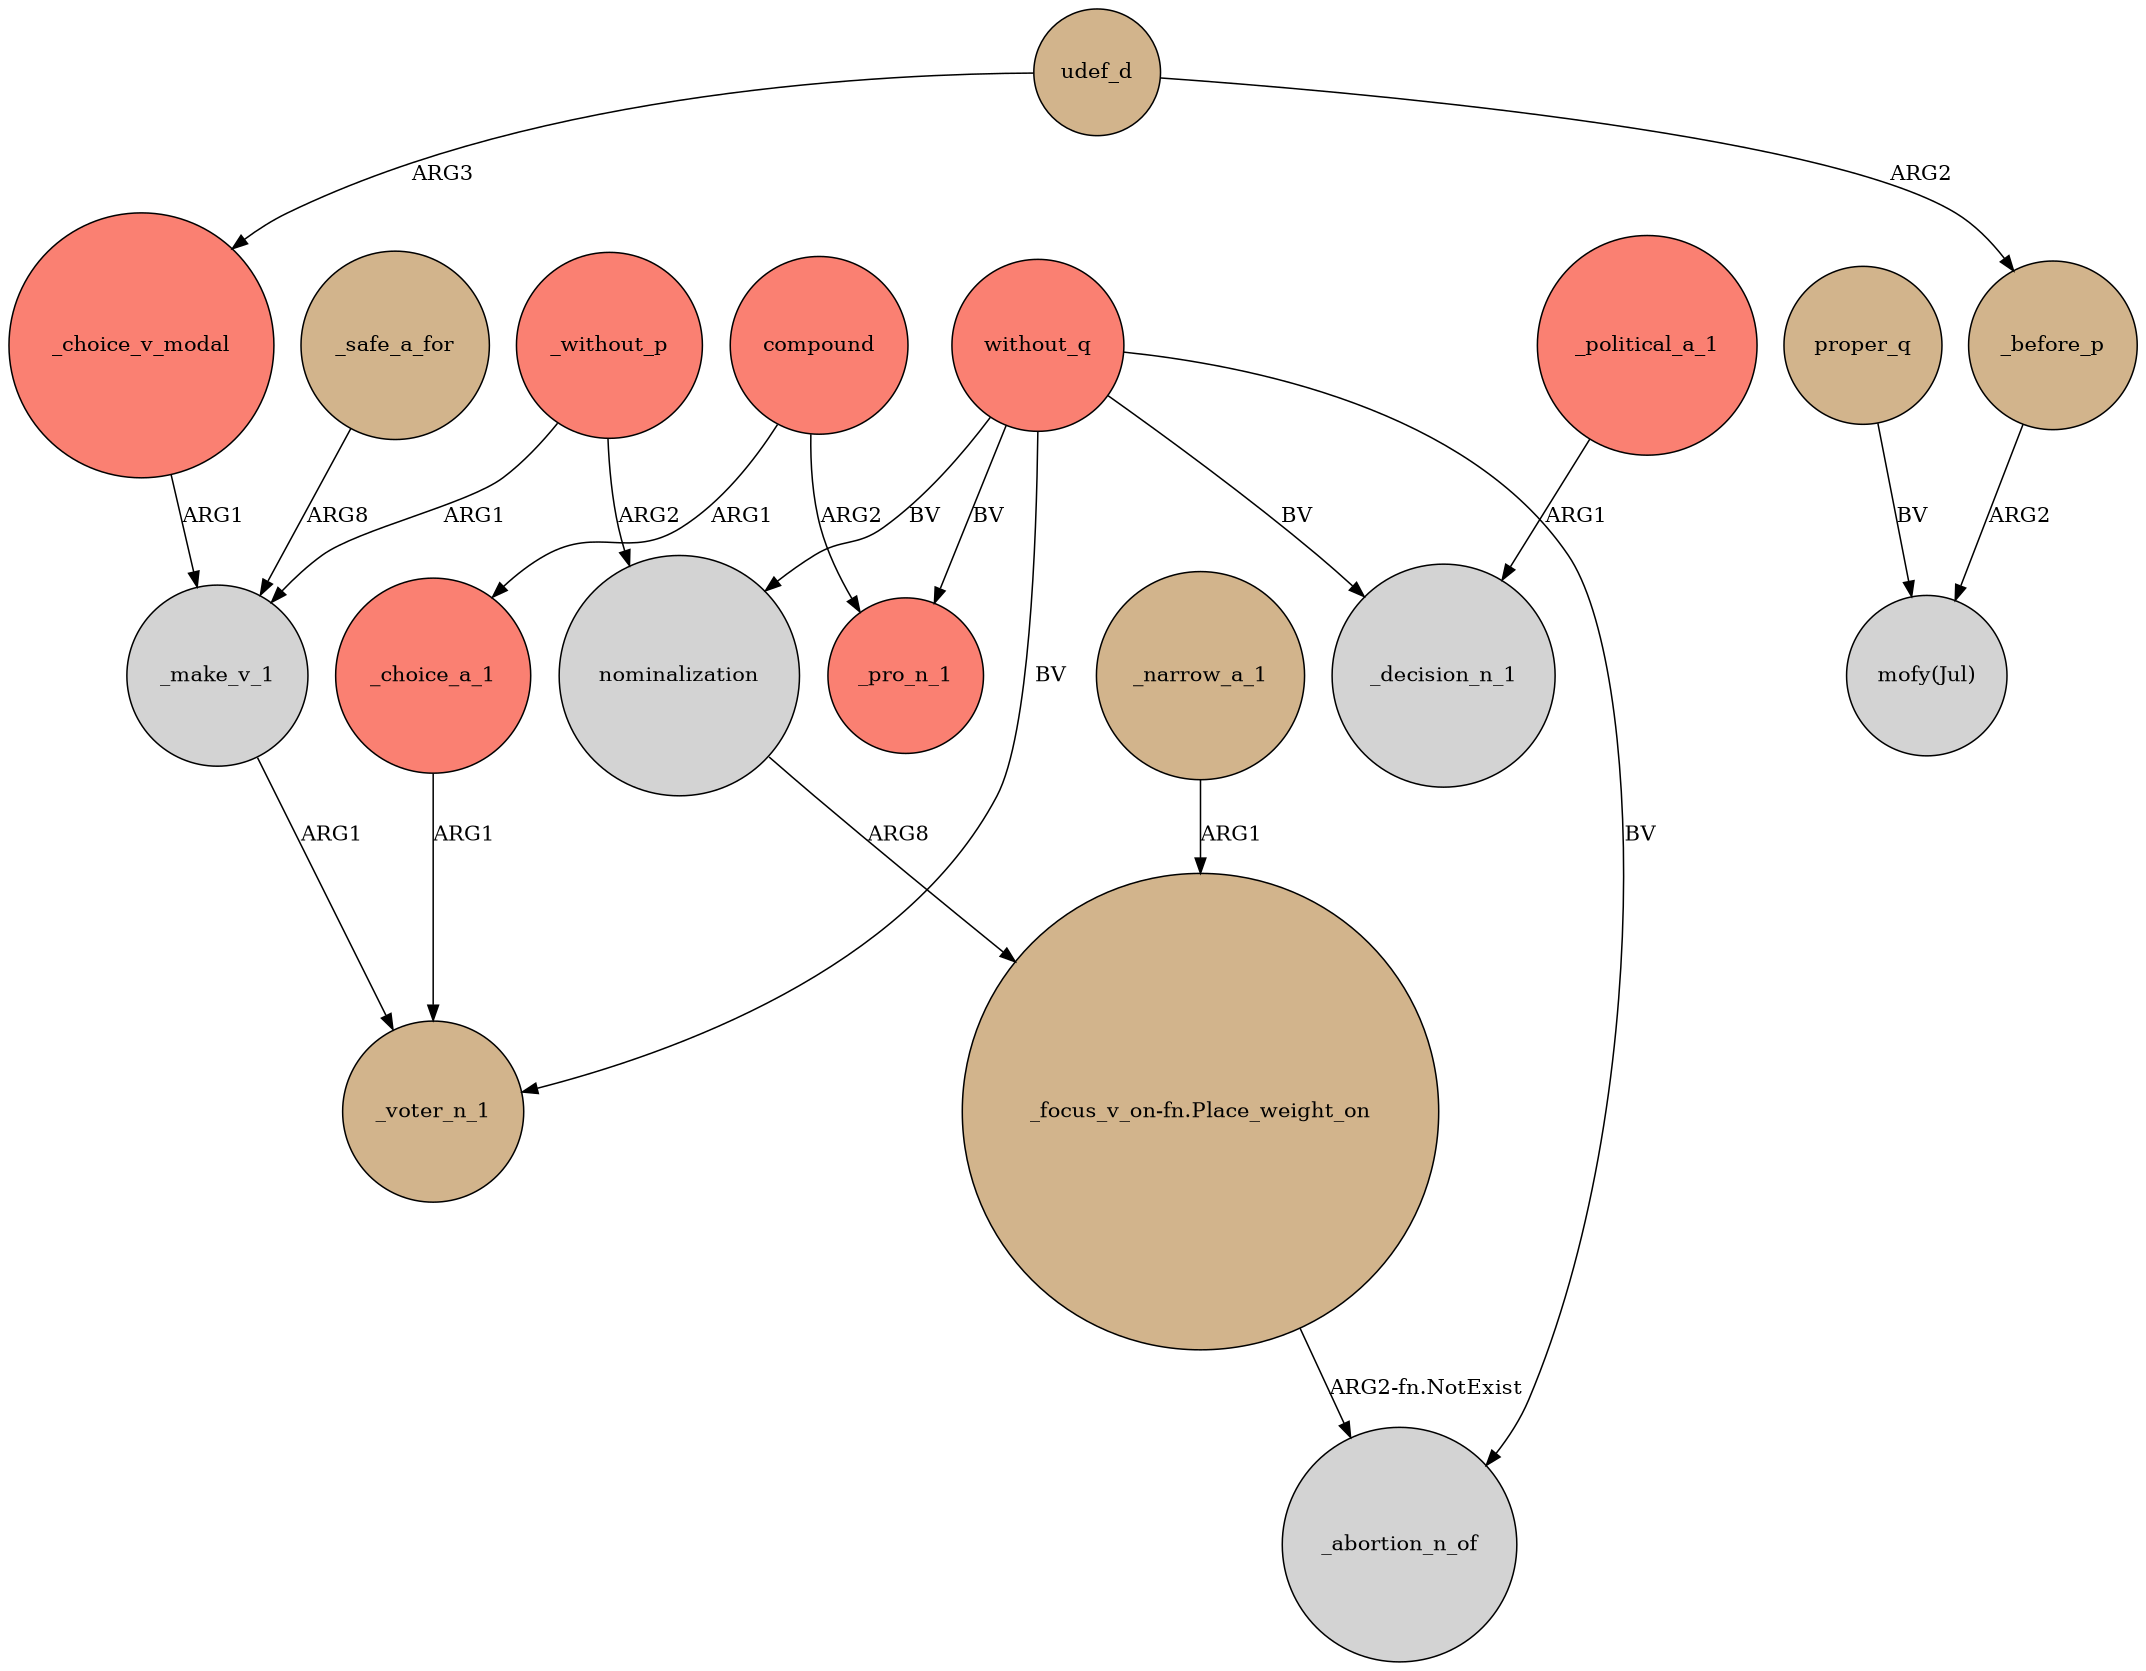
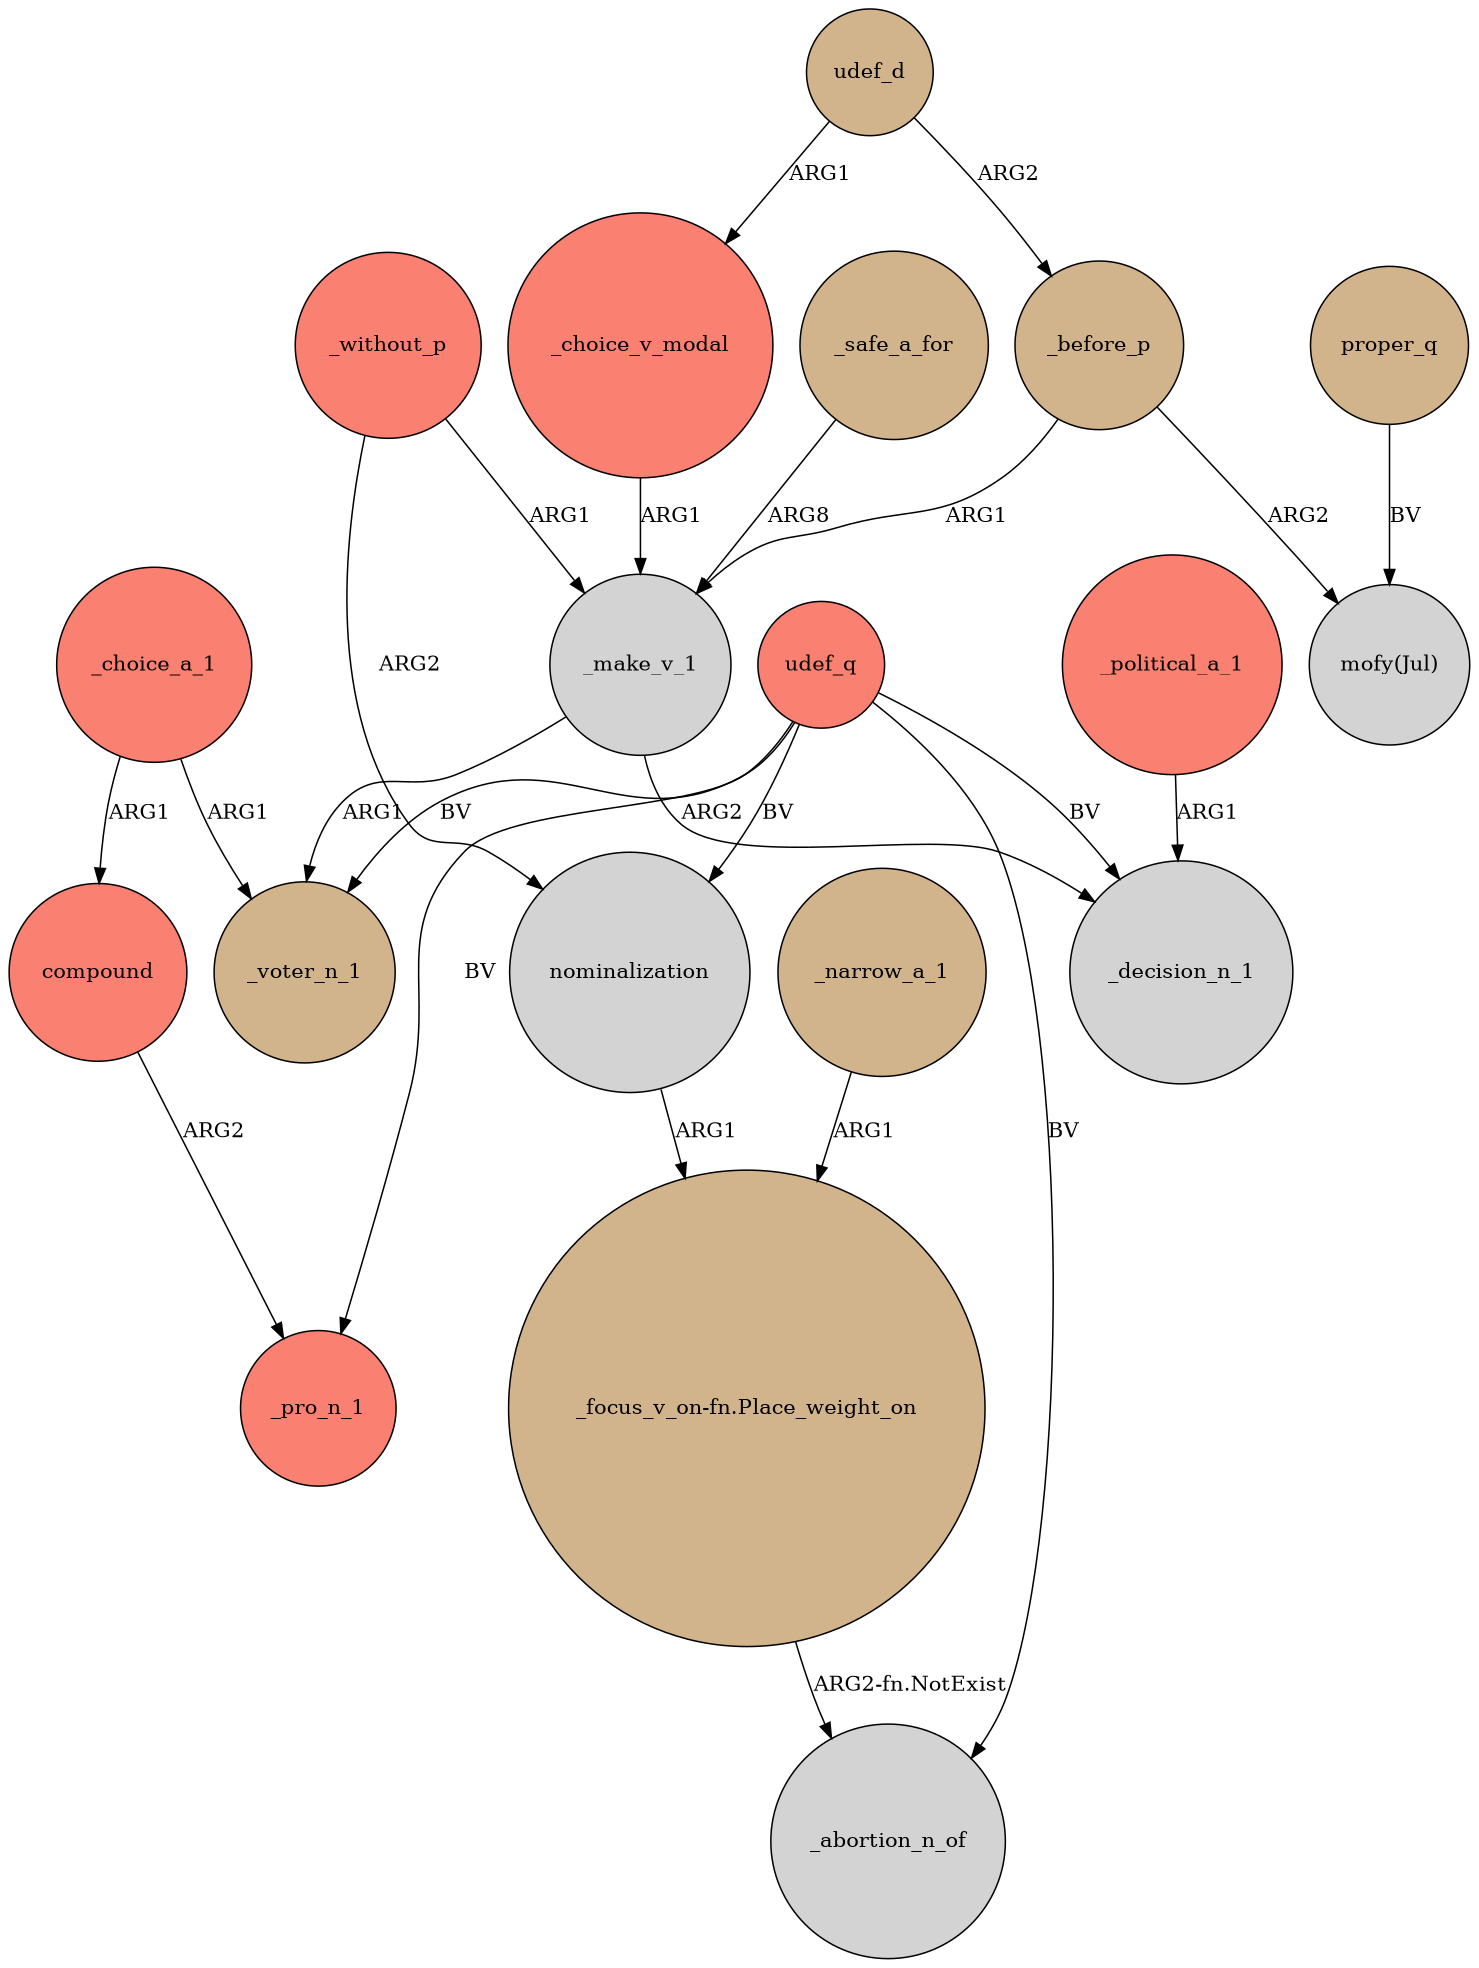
(443, 174) -> (820, 174)
(1038, 345) -> (821, 665)
none -> (893, 516)
(658, 538) -> (107, 811)
(899, 835) -> (707, 1132)
none -> (845, 846)
